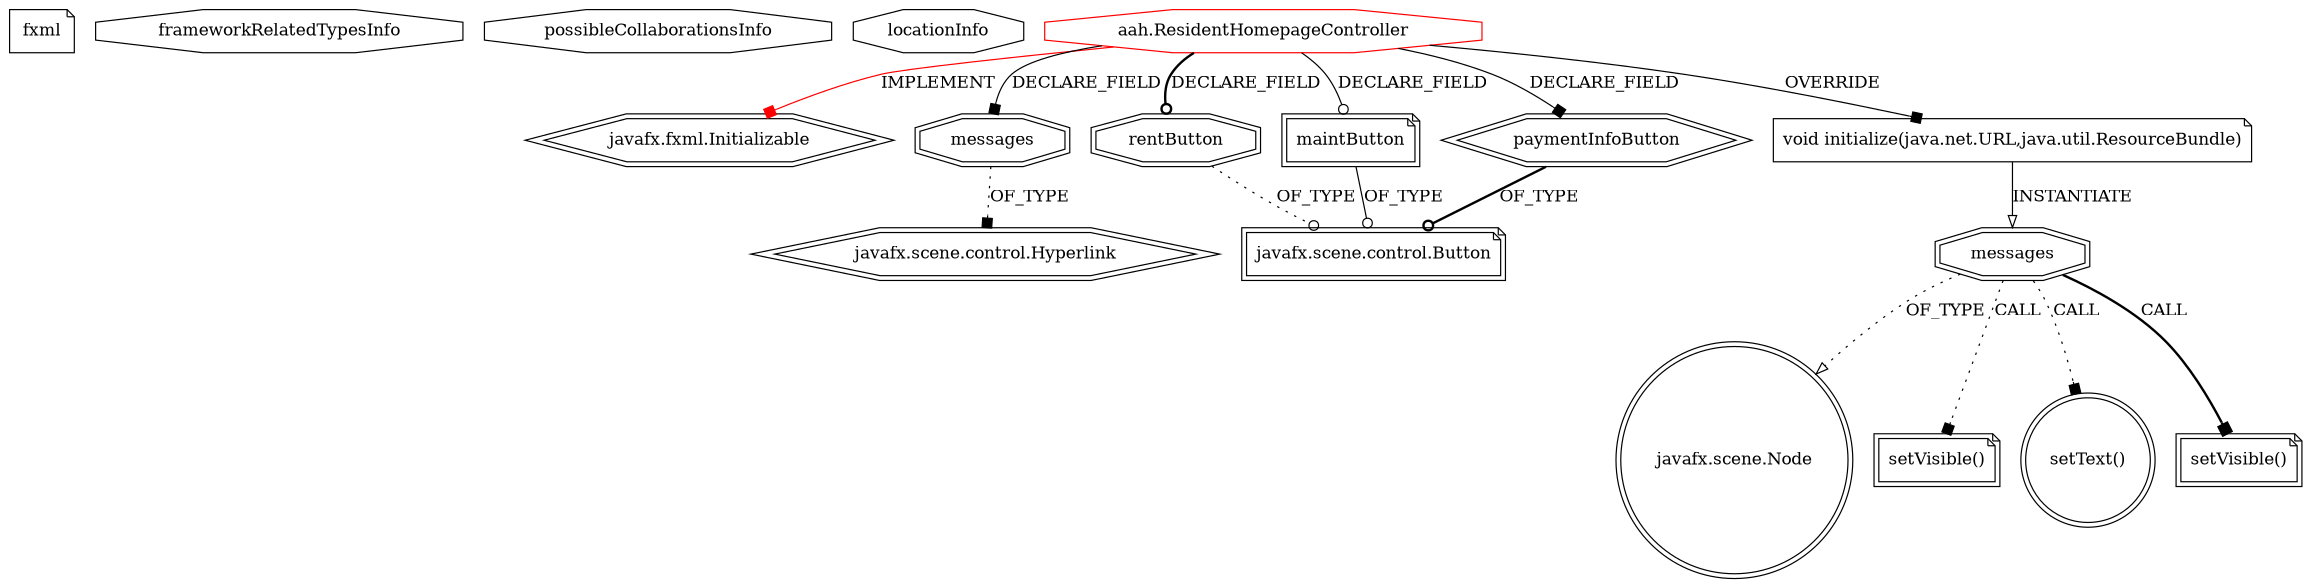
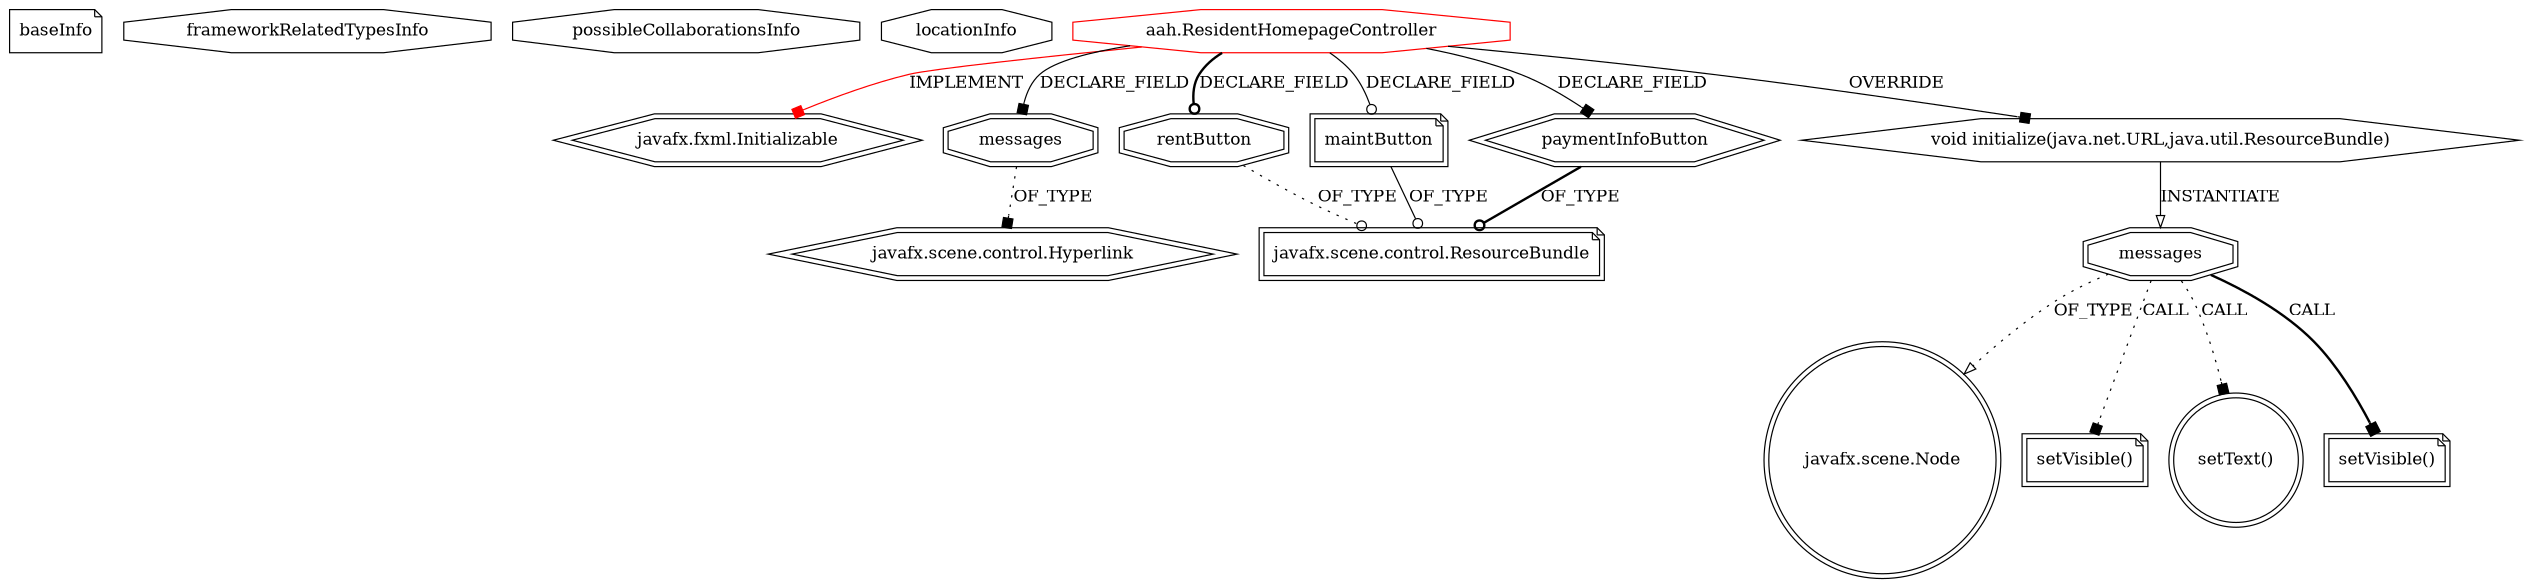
(42, 31) -> (56, 31)
(2012, 140) -> (2160, 140)
(1374, 254) -> (1432, 254)
